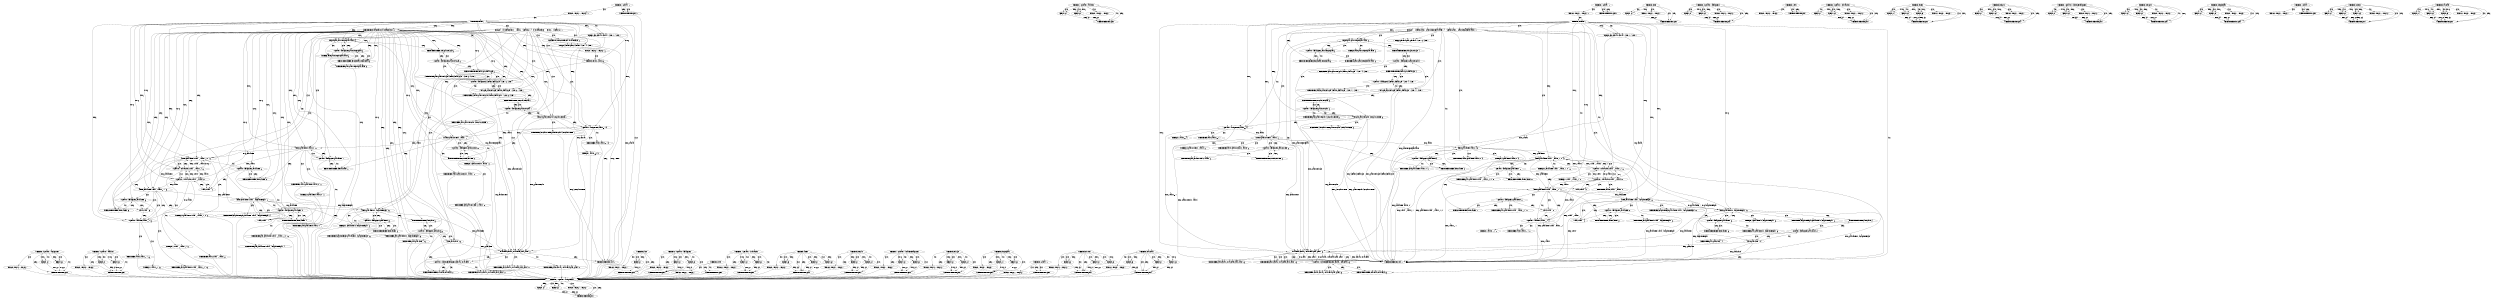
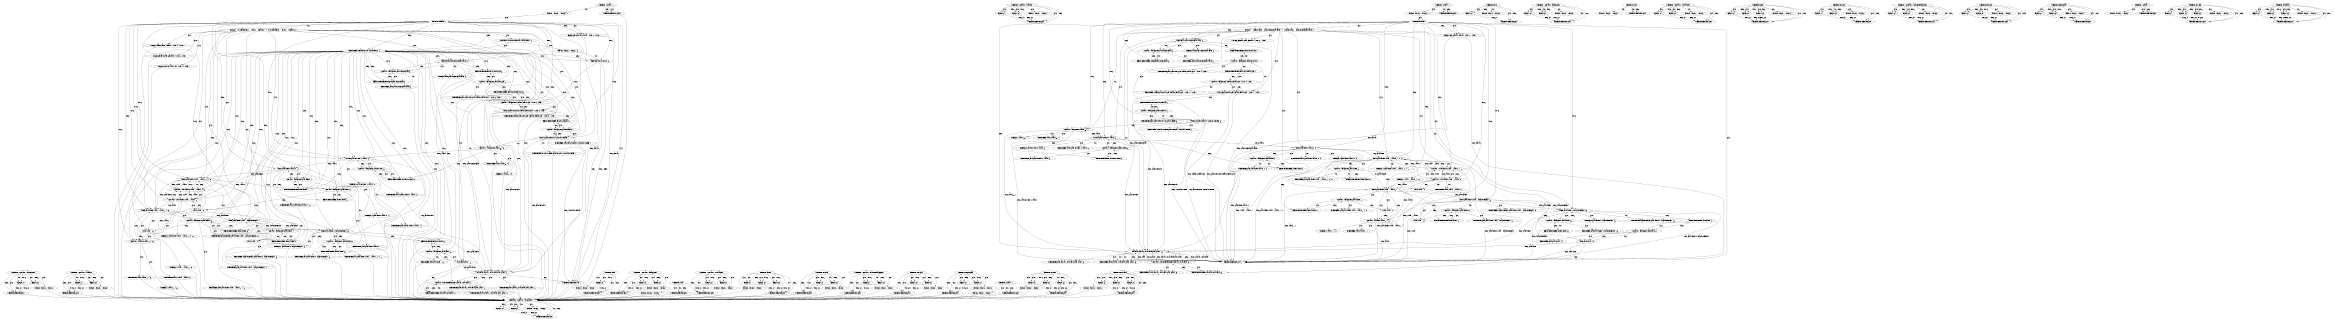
(476, 32) -> (449, 50)
none -> (169, 56)
none -> (174, 66)
